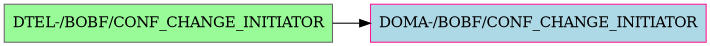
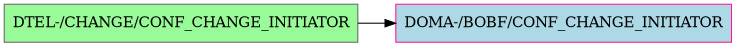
(168, 23) -> (181, 23)
